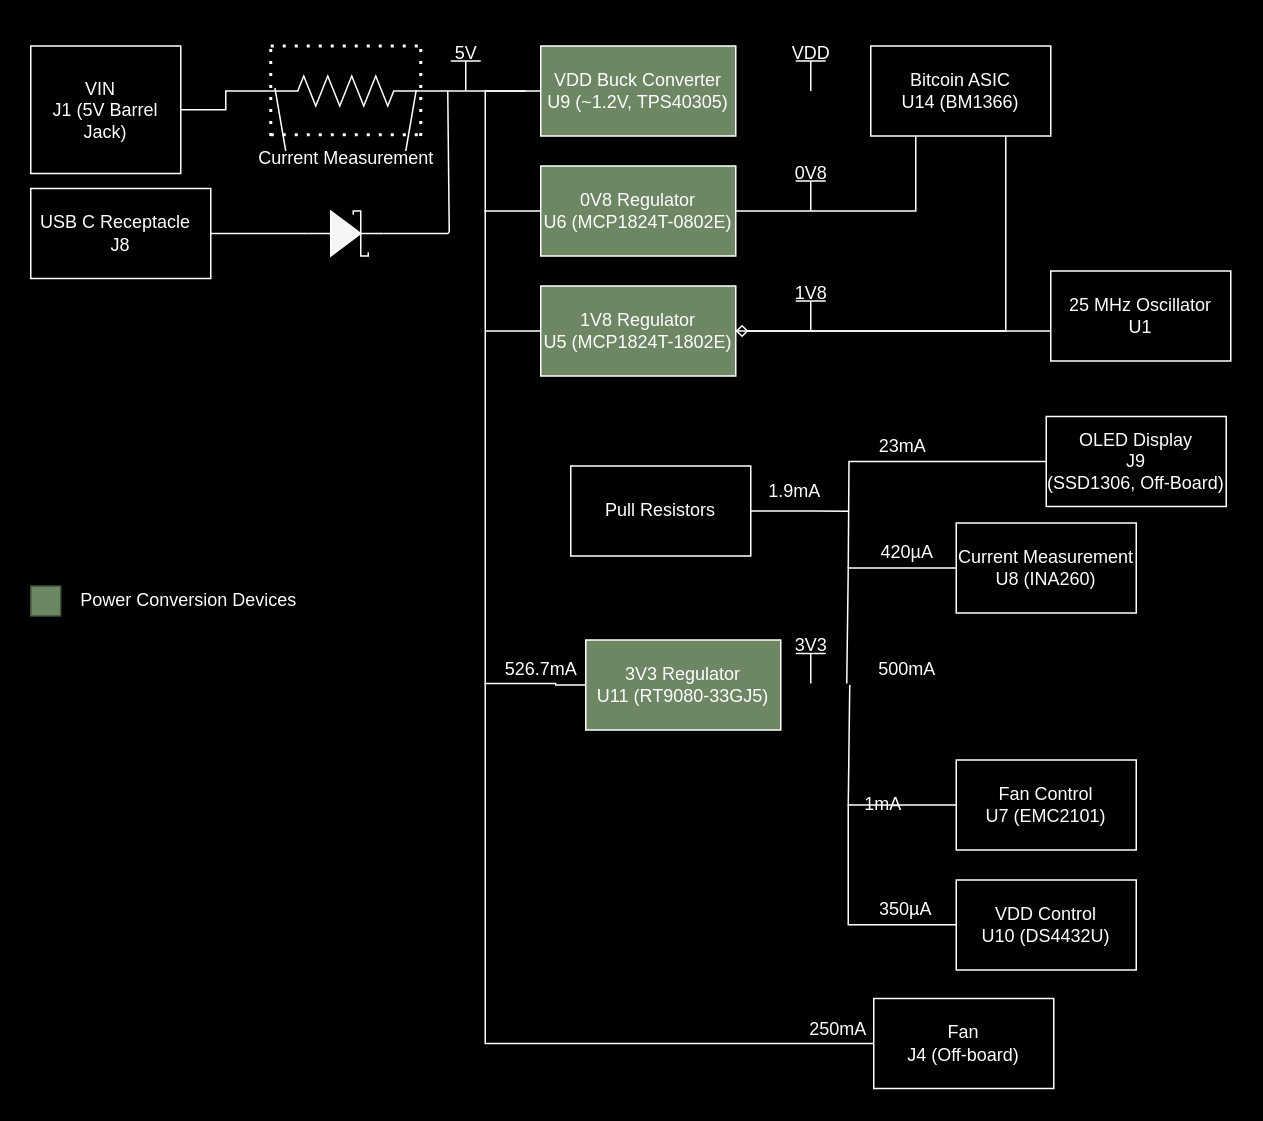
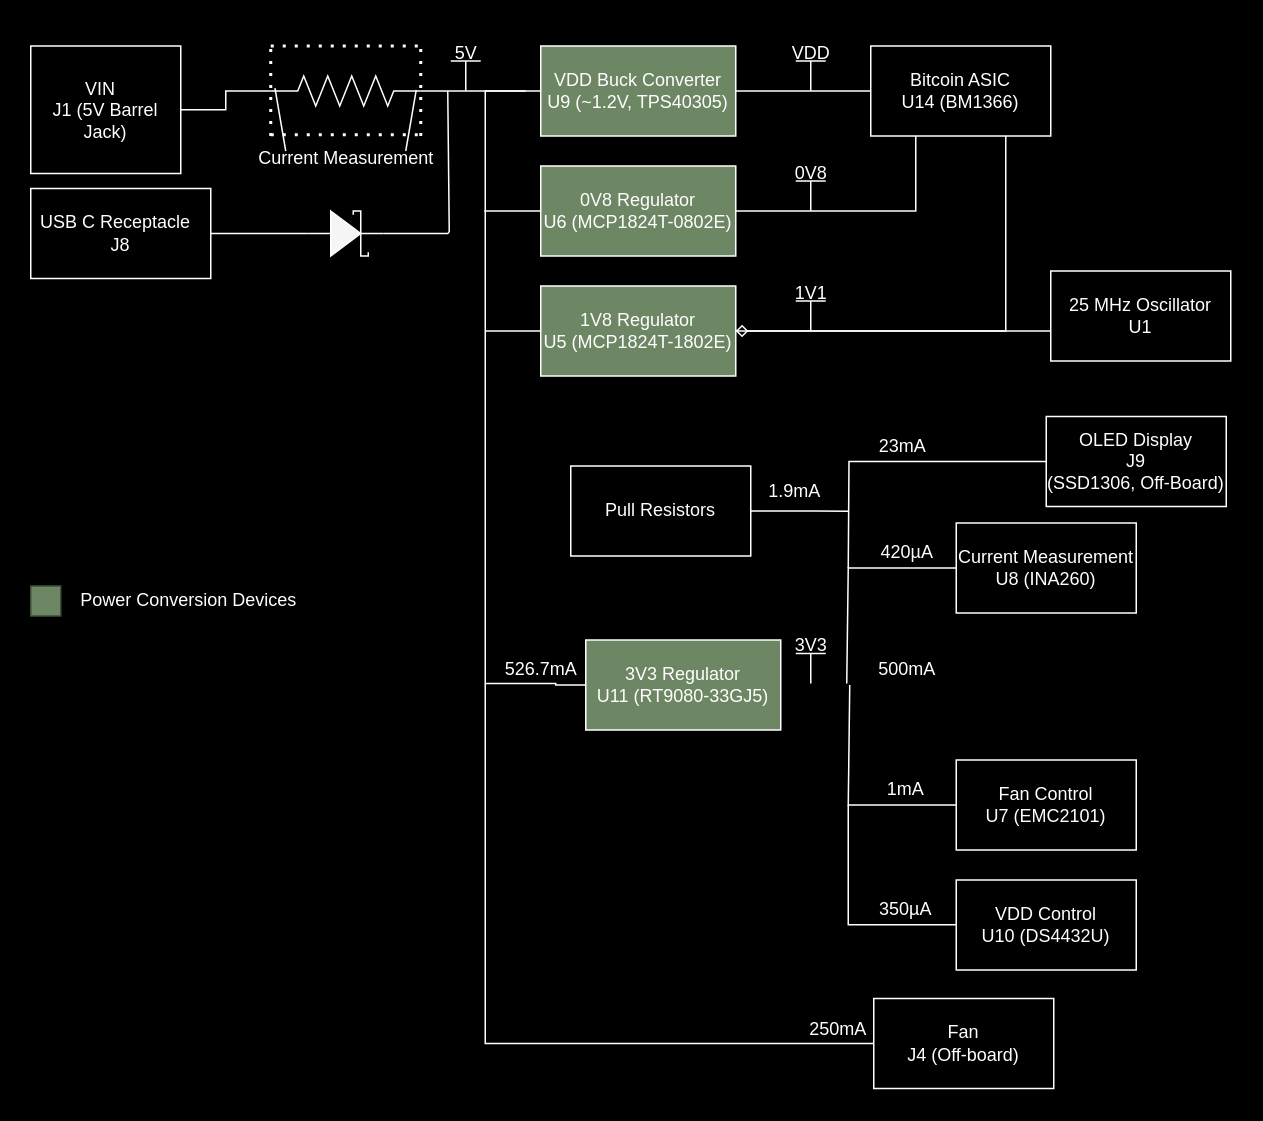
none -> (803, 91)
(812, 293) -> (812, 293)
(882, 805) -> (905, 790)
